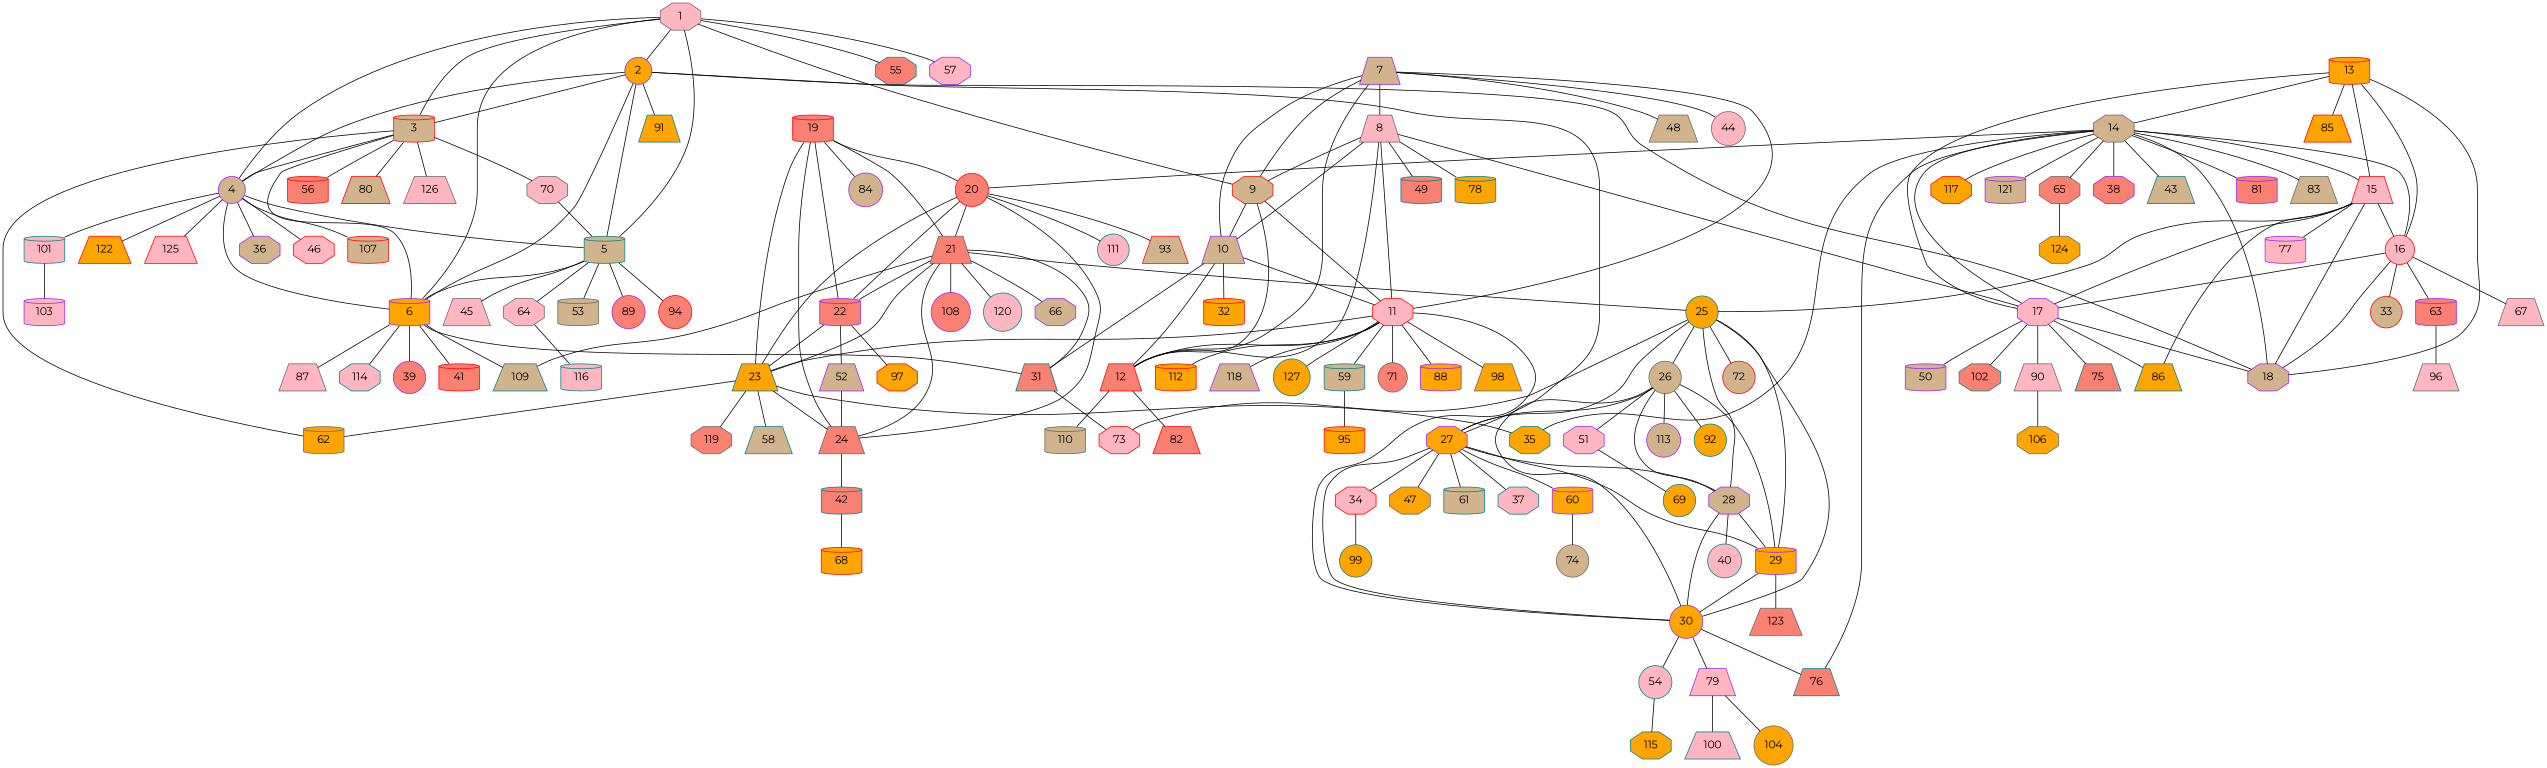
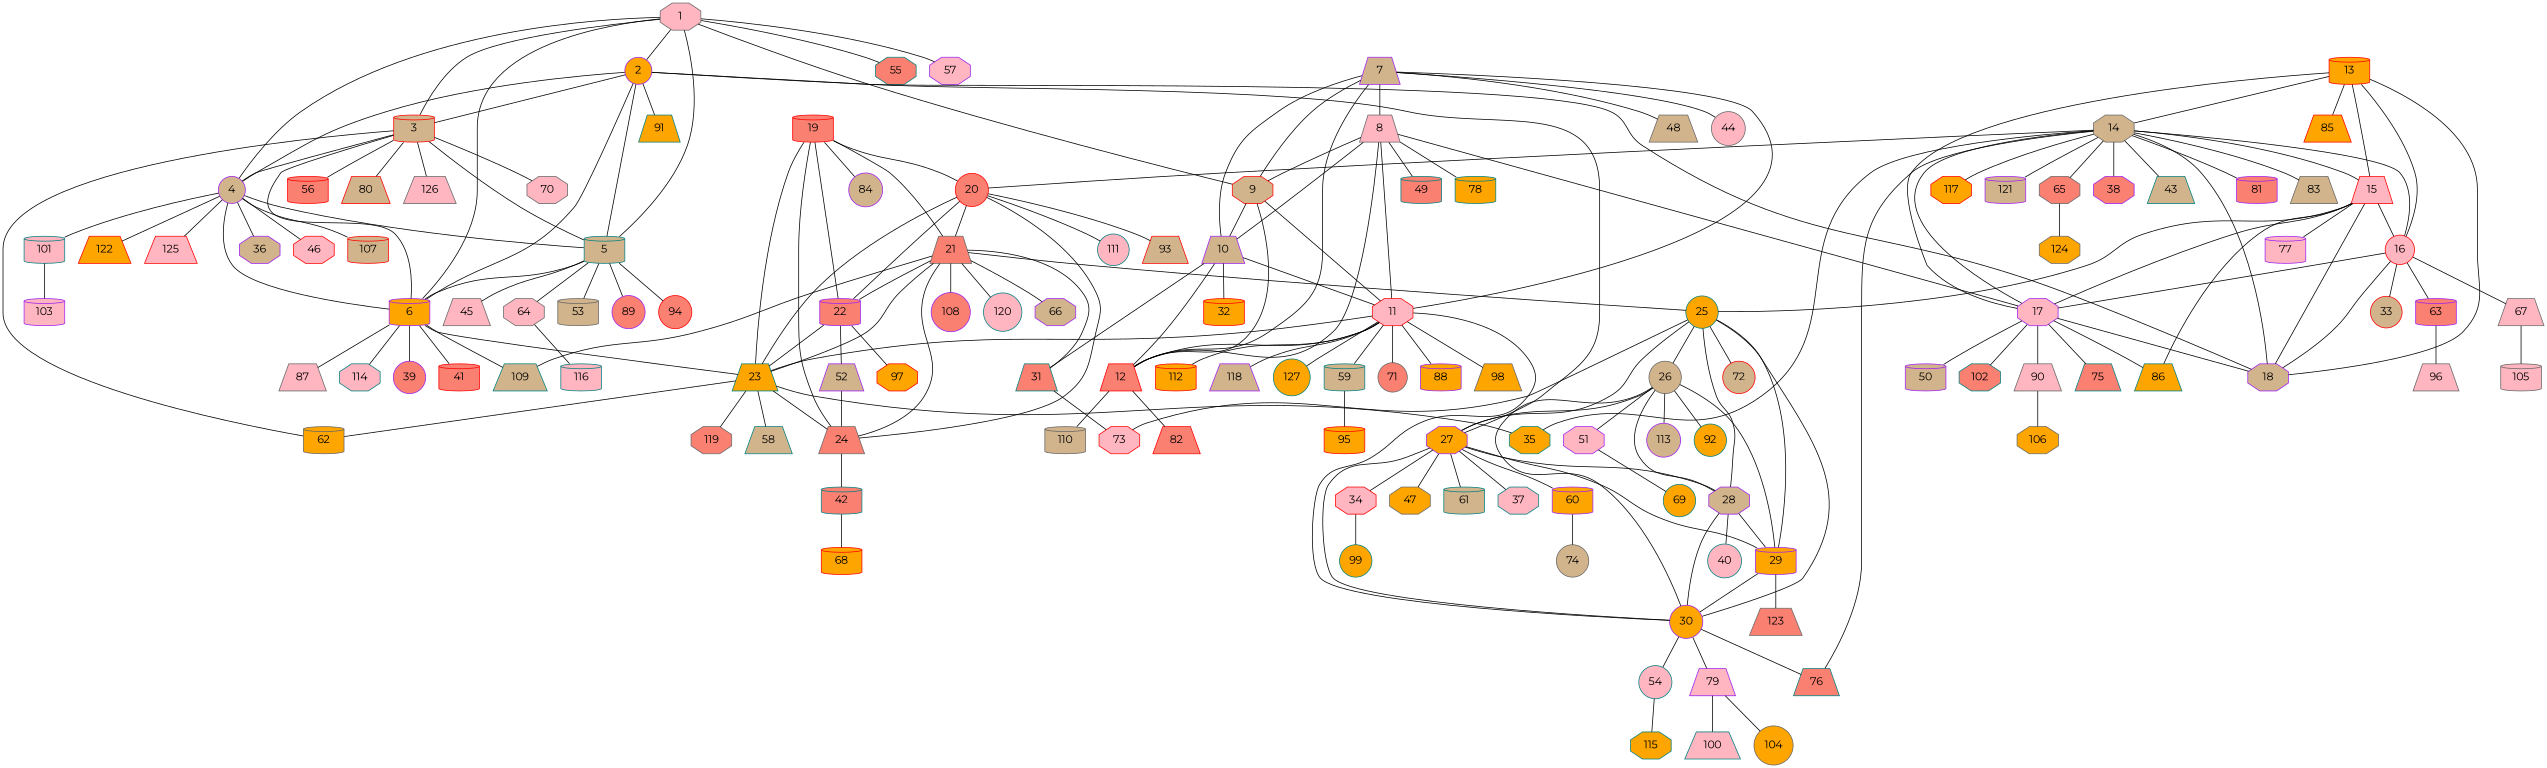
(575, 219) -> (503, 196)
(722, 354) -> (588, 355)
none -> (2521, 377)
